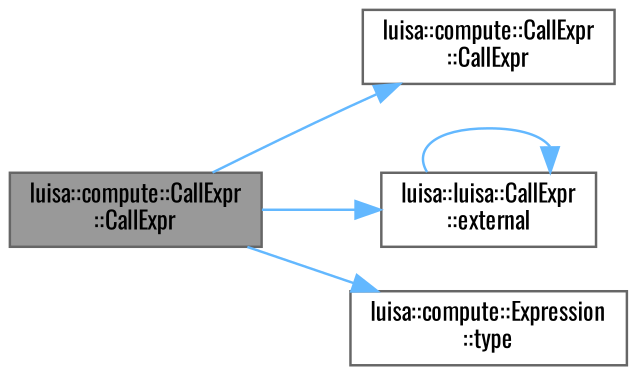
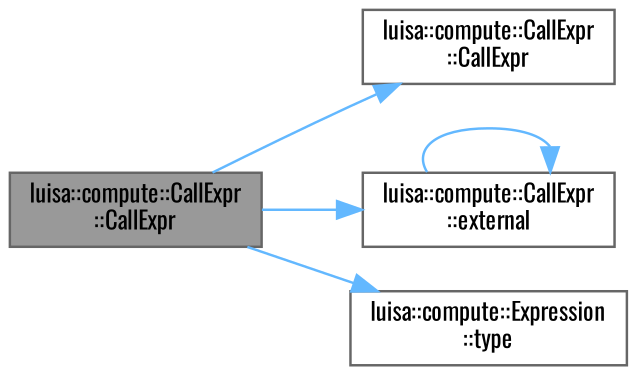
(489, 210) -> (489, 210)
